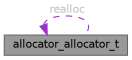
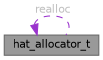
(66, 45) -> (52, 45)
